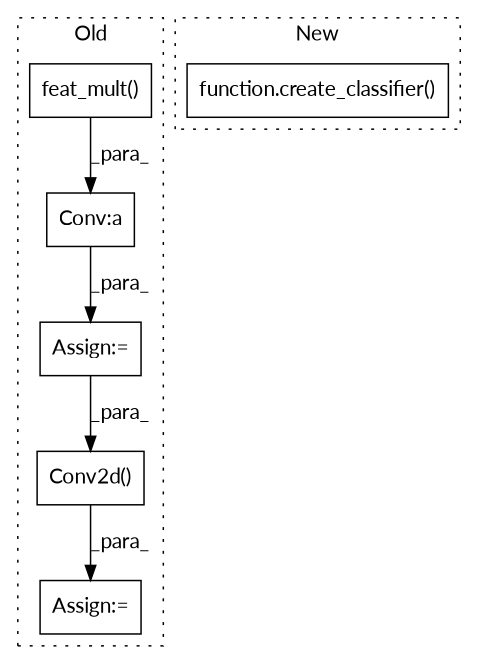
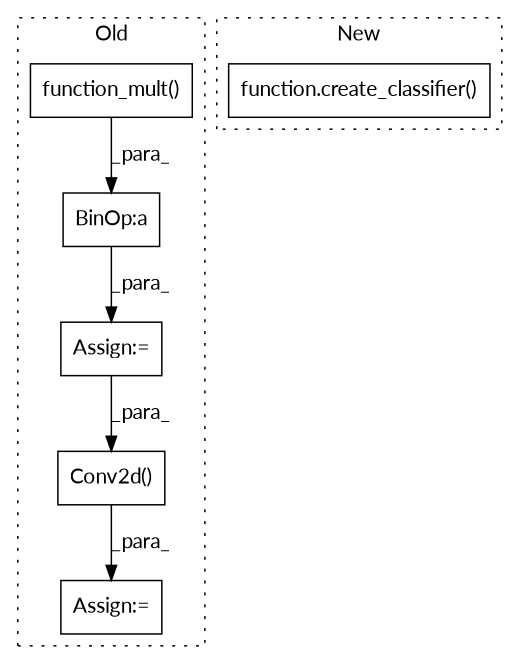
(91, 91) -> (111, 91)
(91, 220) -> (111, 220)
